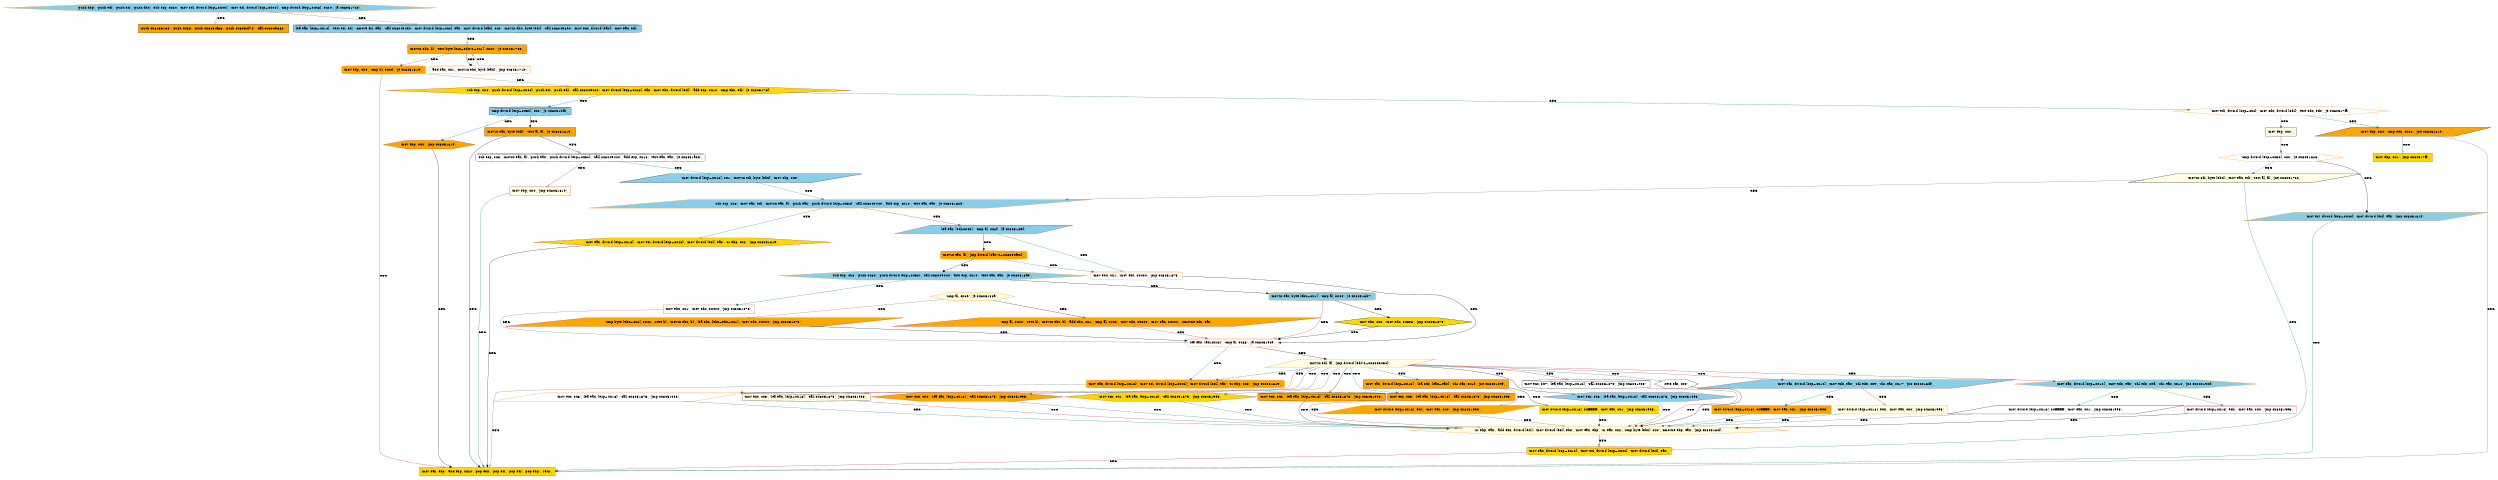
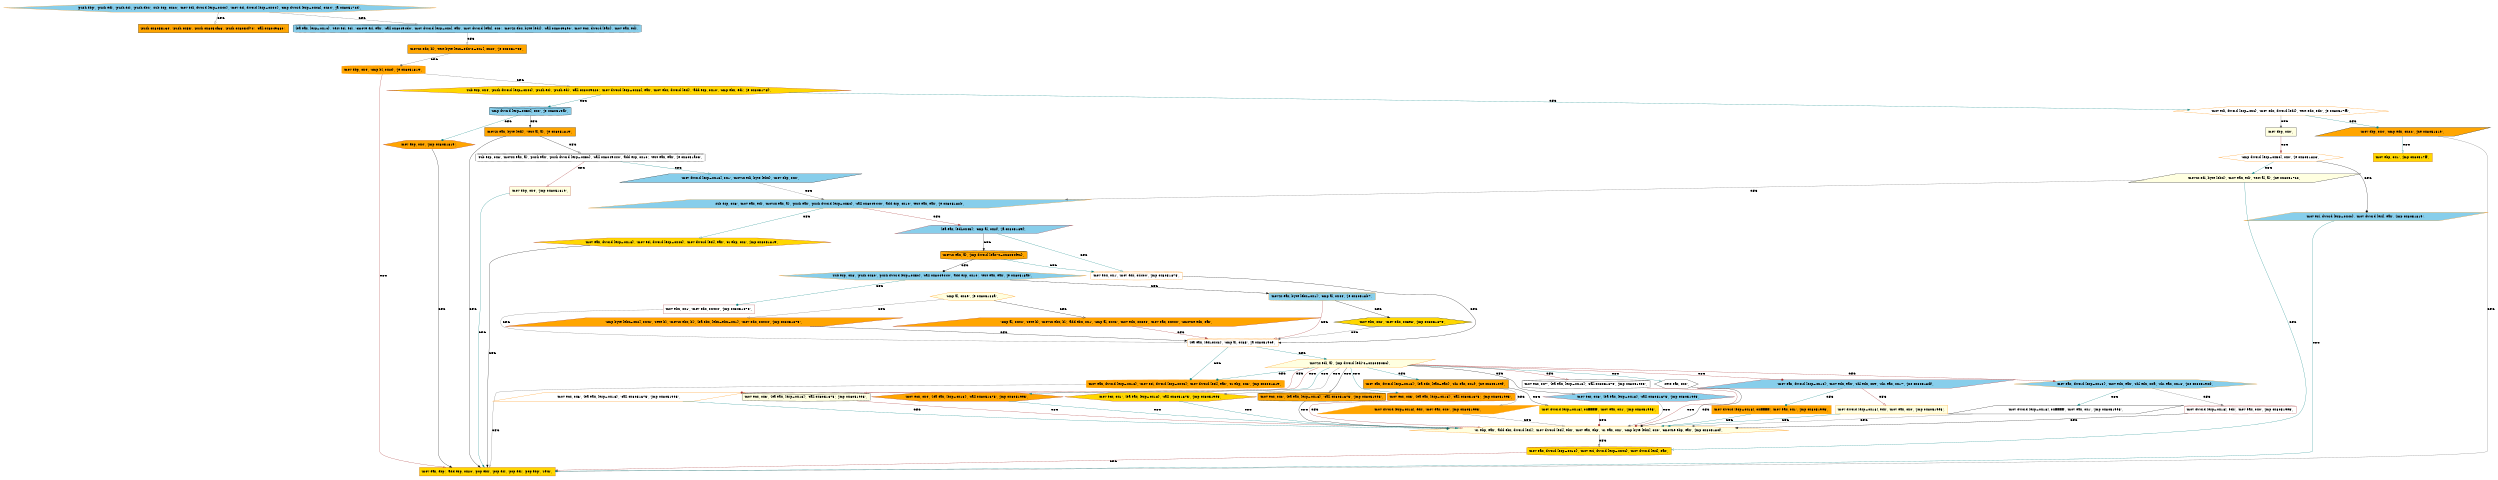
(480, 70) -> none
(984, 255) -> (984, 255)
(1330, 334) -> (1330, 334)
(1290, 353) -> (1290, 353)
